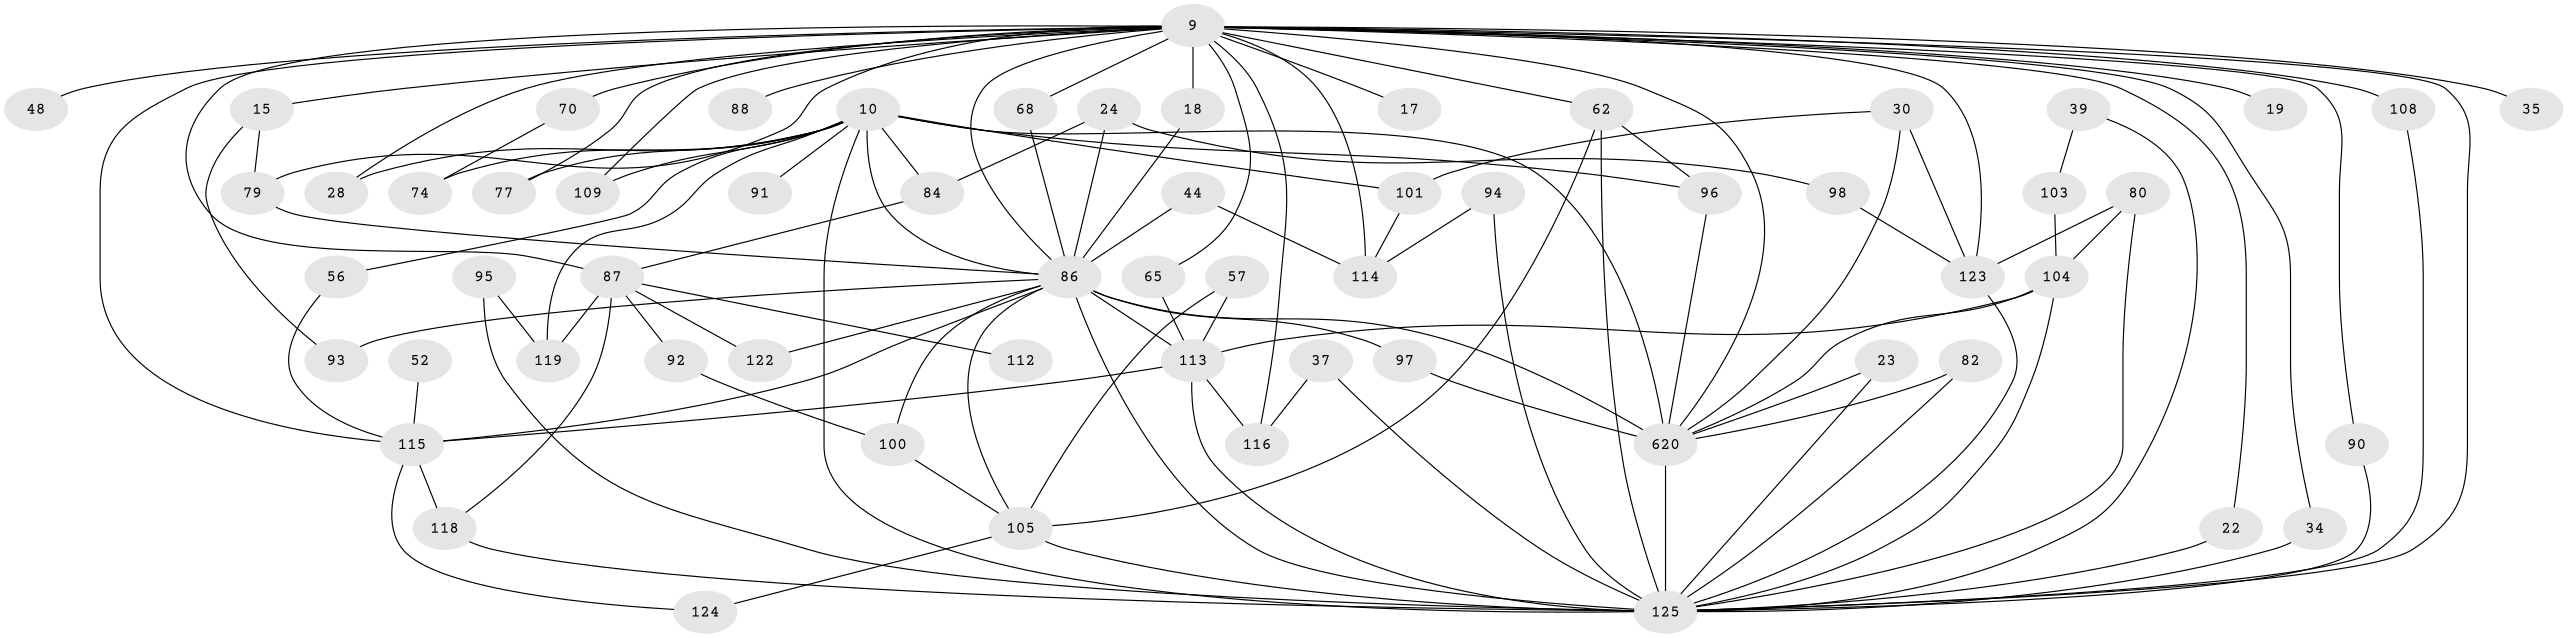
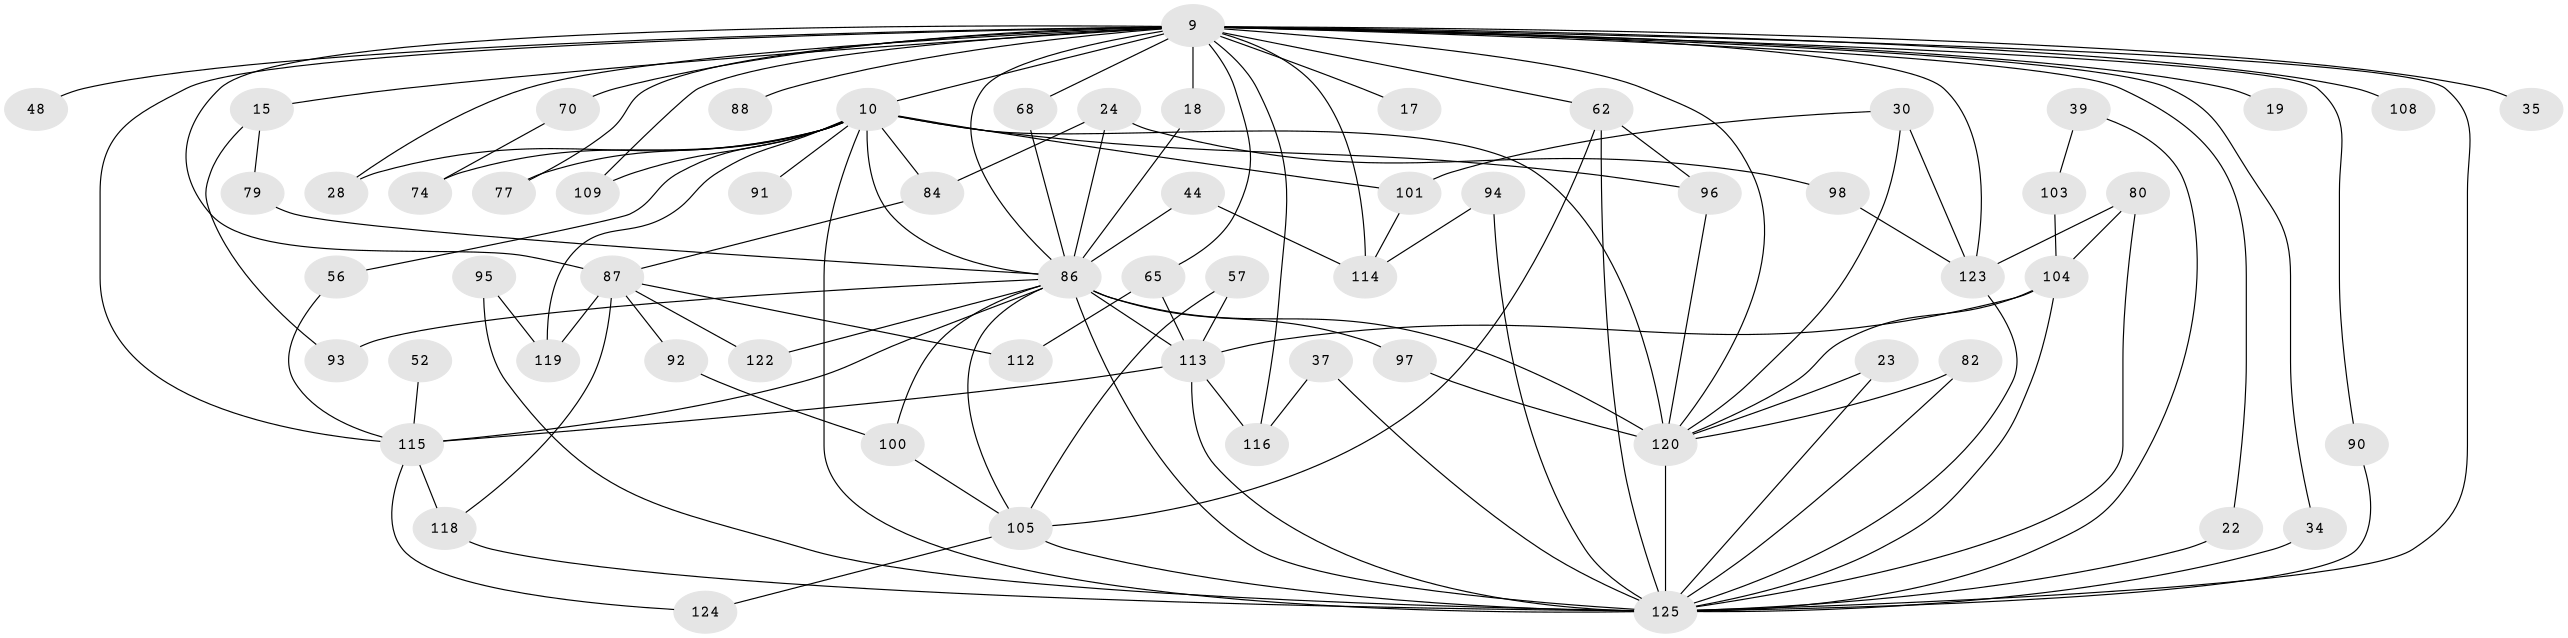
(794, 123) -> (984, 79)
none -> (1092, 316)
(1666, 445) -> (1666, 445)
(2366, 554) -> none
